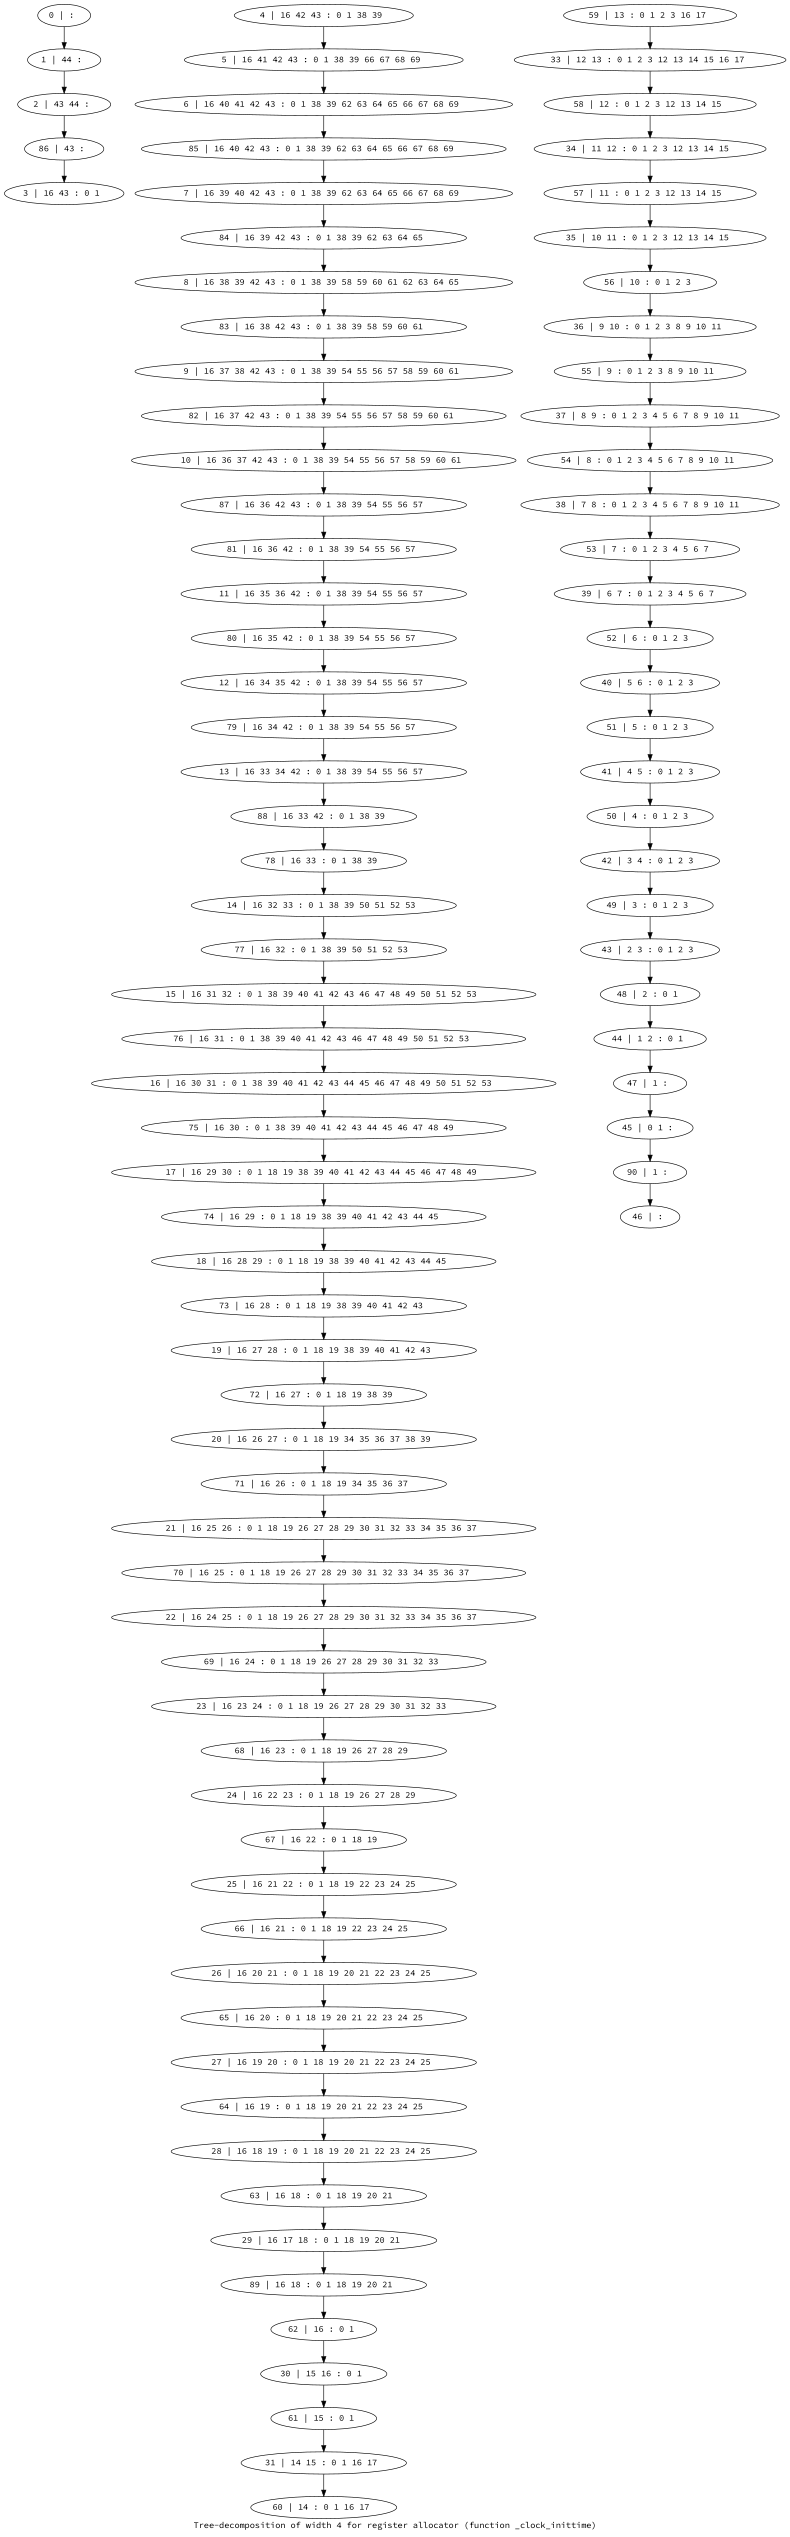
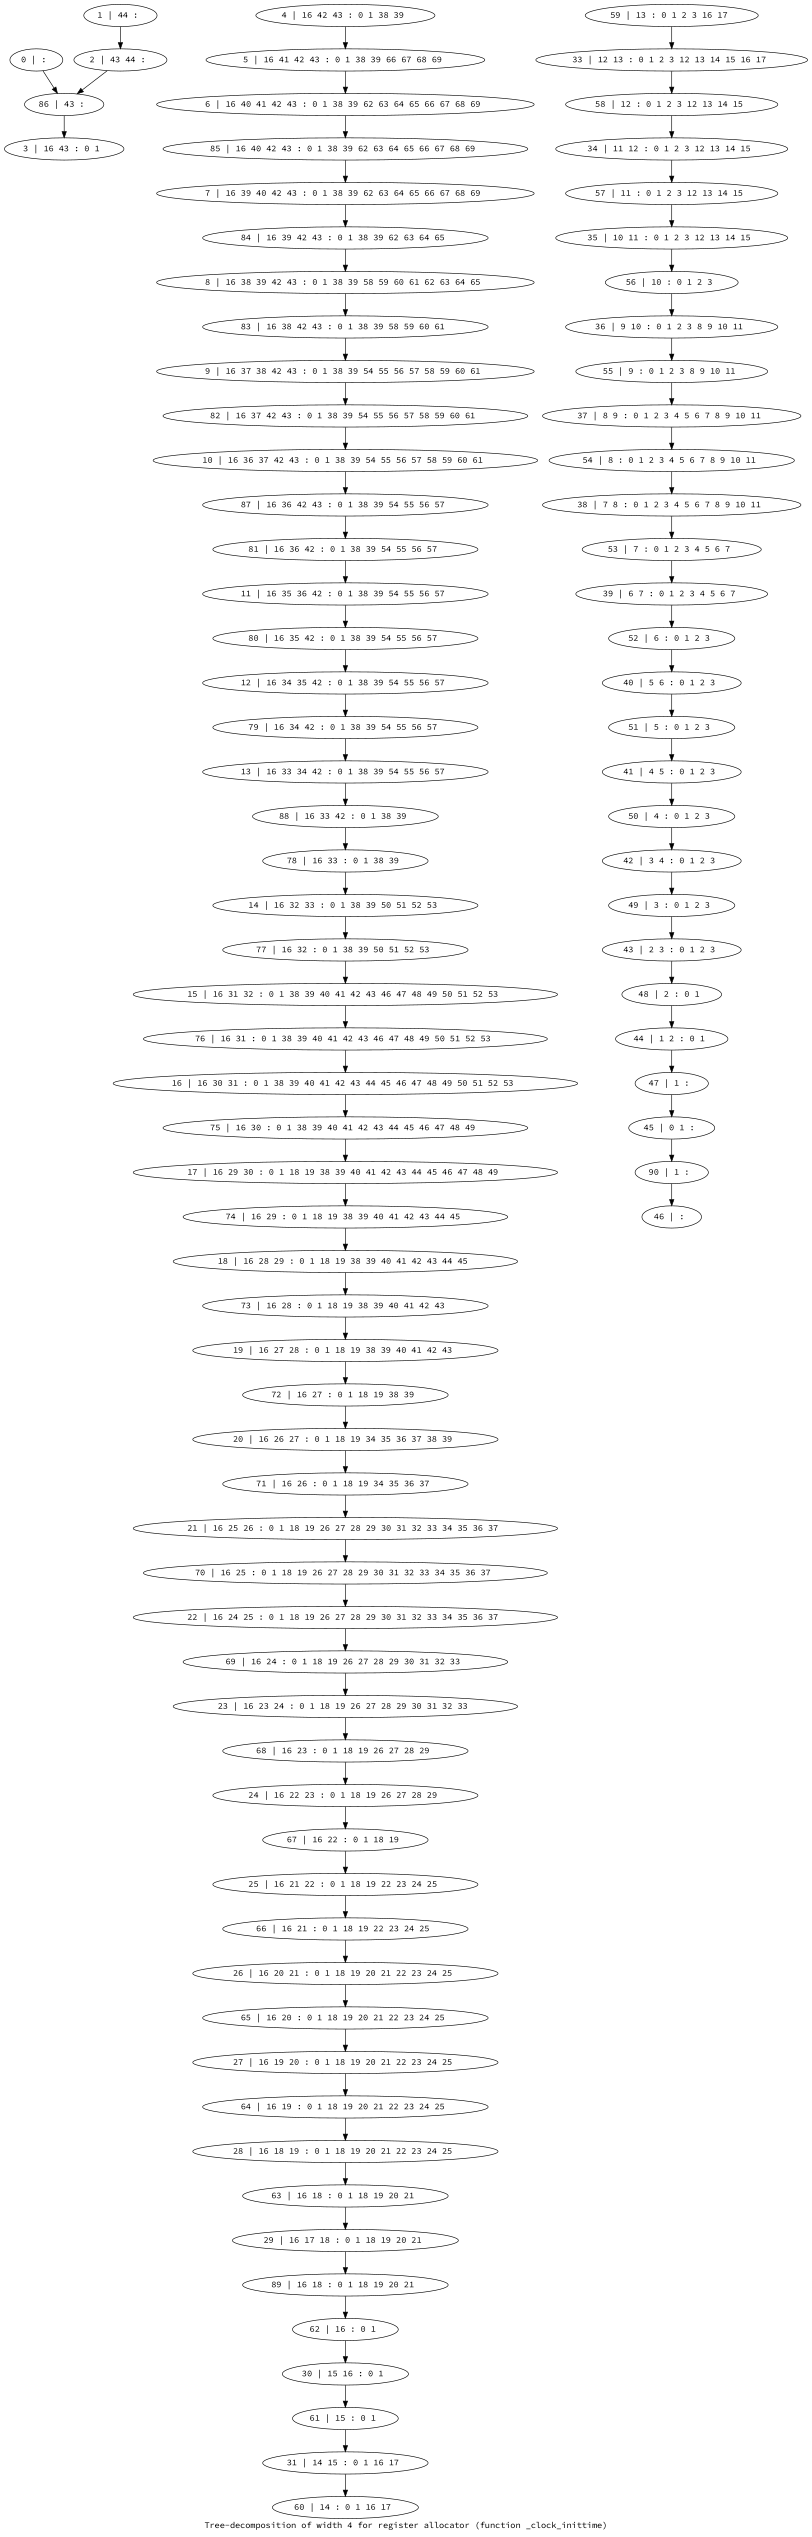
(64, 35) -> (49, 79)
